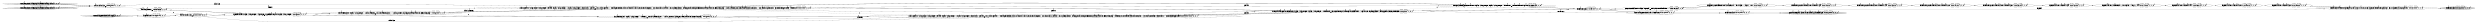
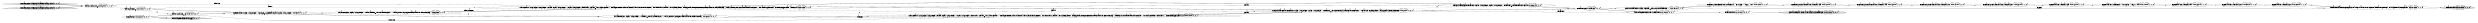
(136, 16) -> (160, 18)
